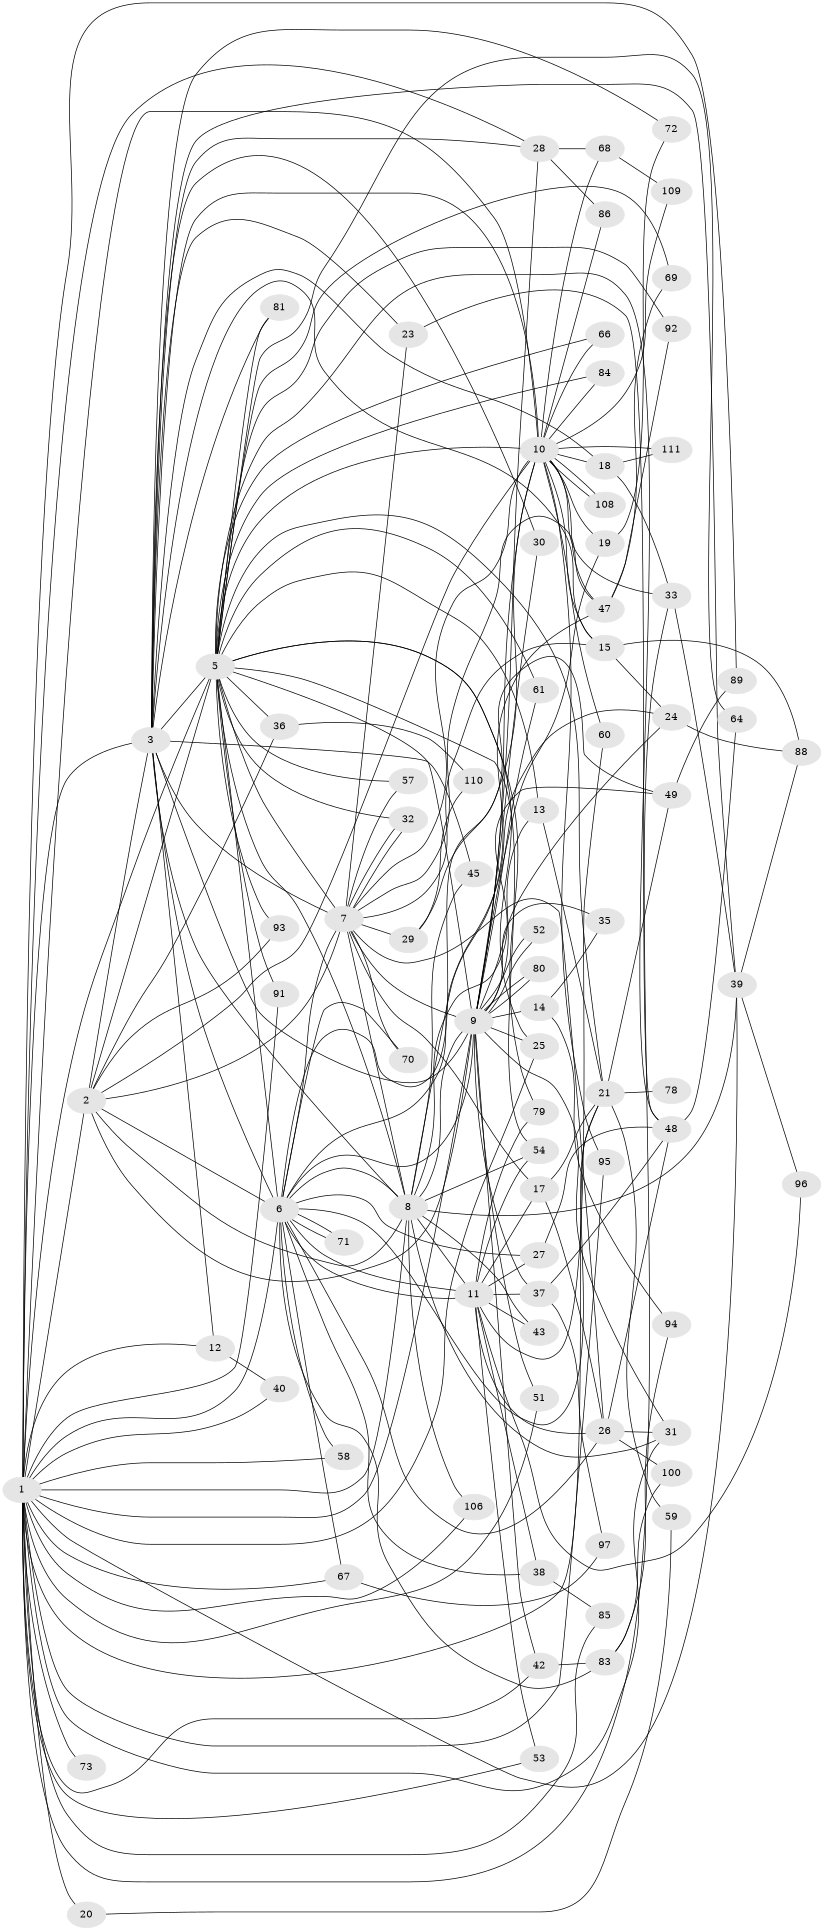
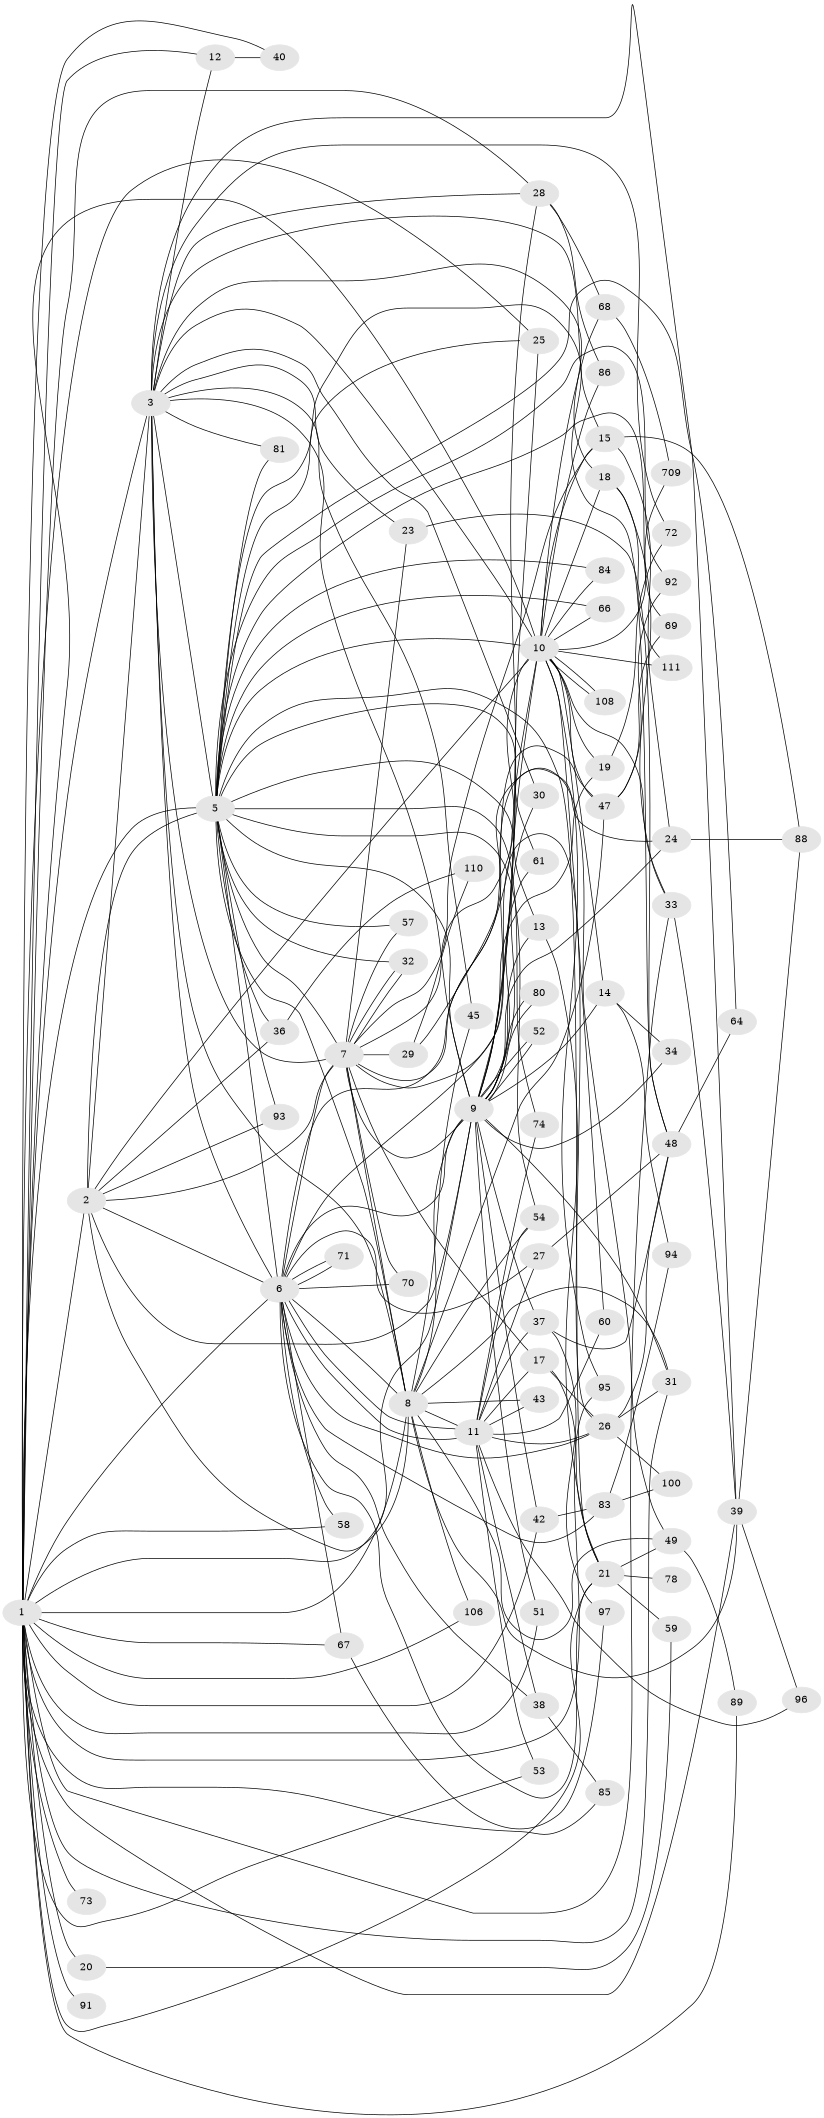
(672, 192) -> (672, 473)
none -> (580, 810)
(246, 886) -> none
(605, 921) -> (672, 1052)
(539, 1112) -> (539, 1125)
